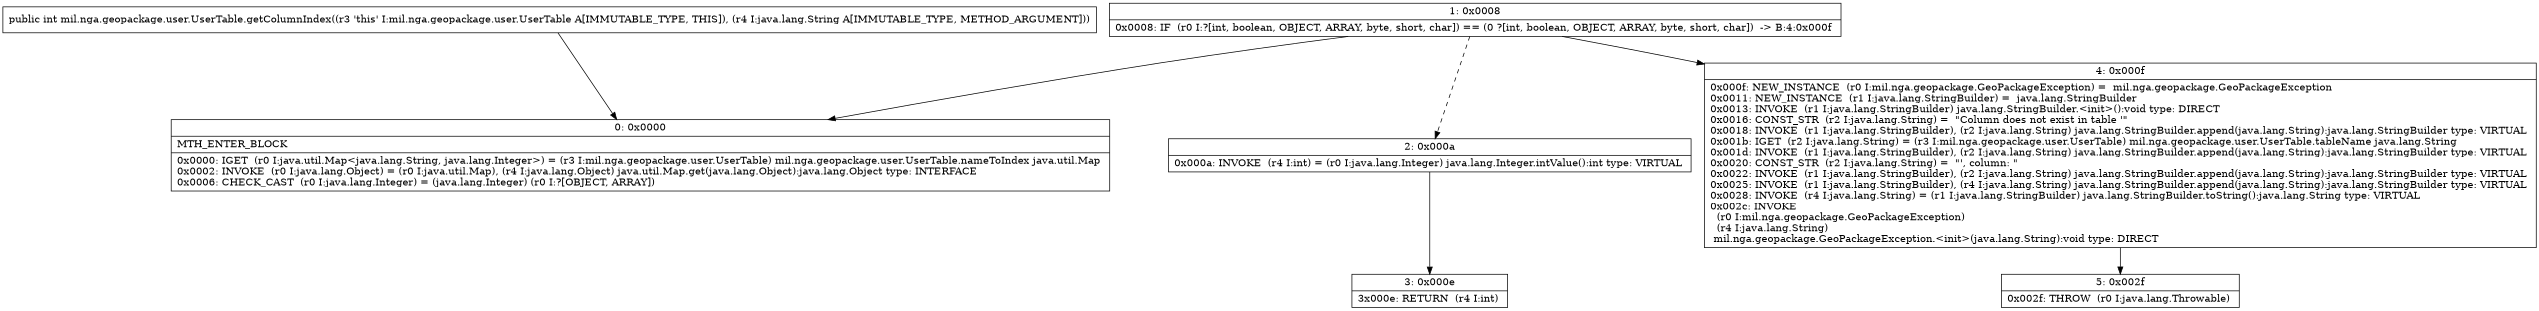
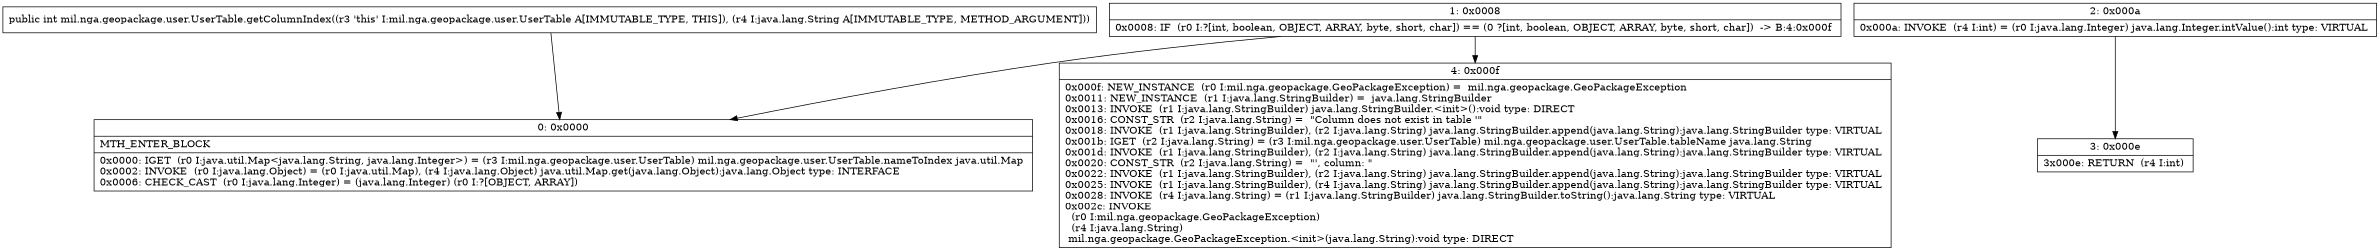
(1454, 84) -> none
(2120, 291) -> none
